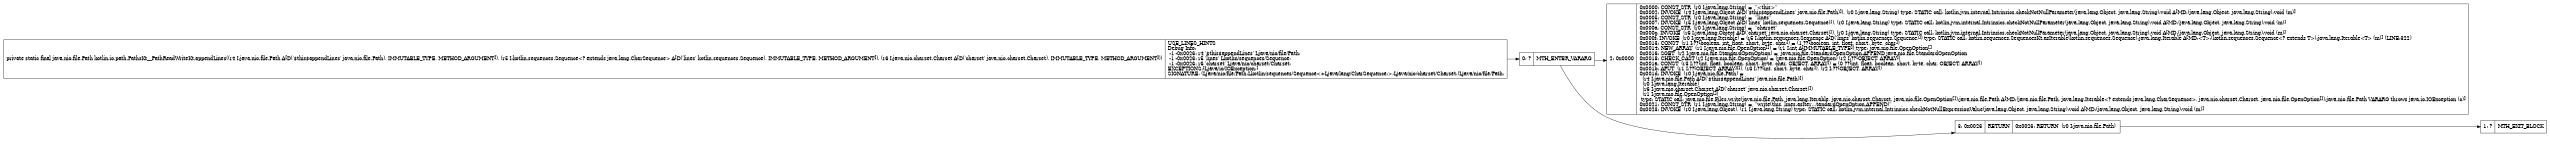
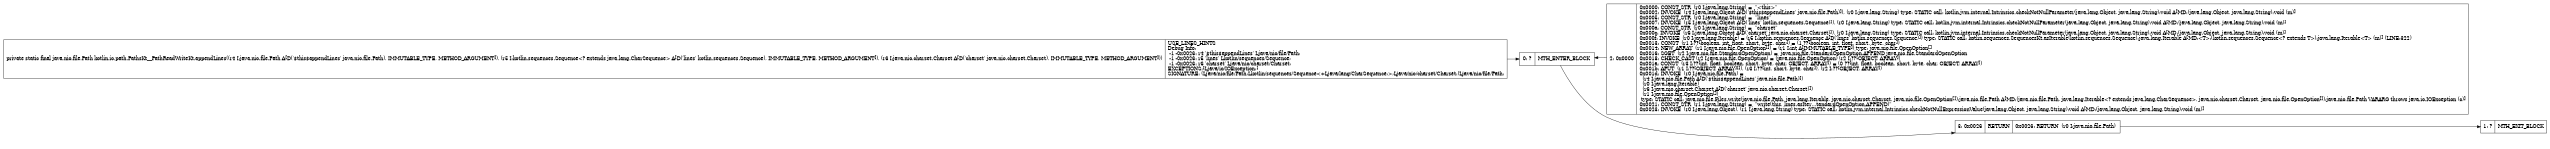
(1564, 59) -> (1564, 59)
(1599, 60) -> (1602, 58)
